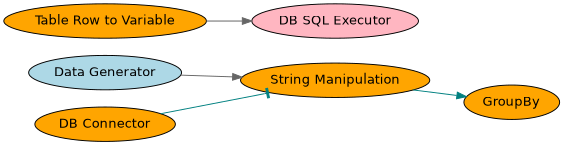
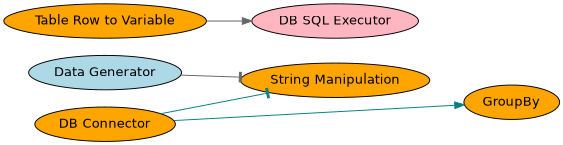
(209, 76) -> (209, 76)
(435, 93) -> (314, 113)
